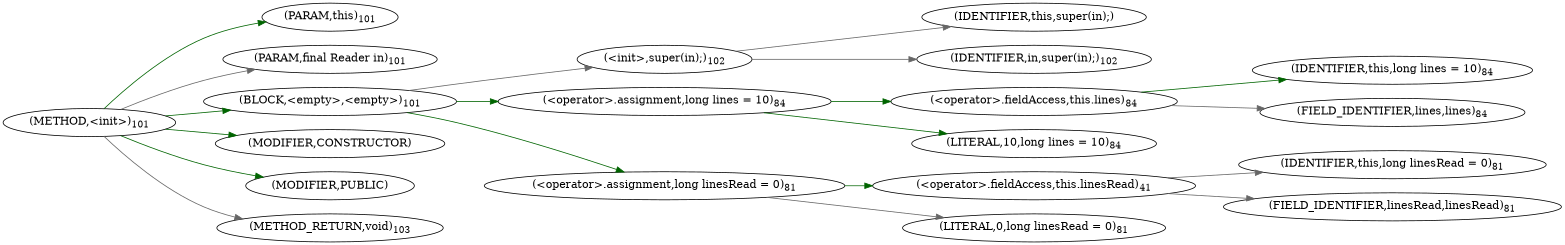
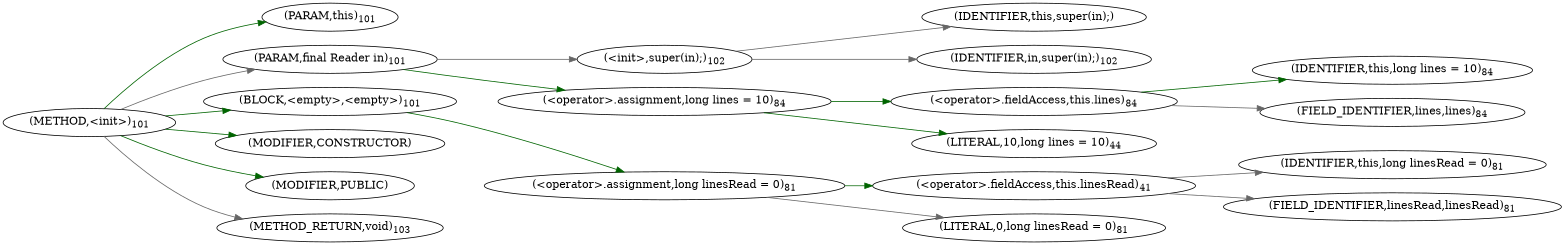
(497, 79) -> (503, 59)
(473, 101) -> (480, 80)
(1116, 142) -> (1116, 142)
